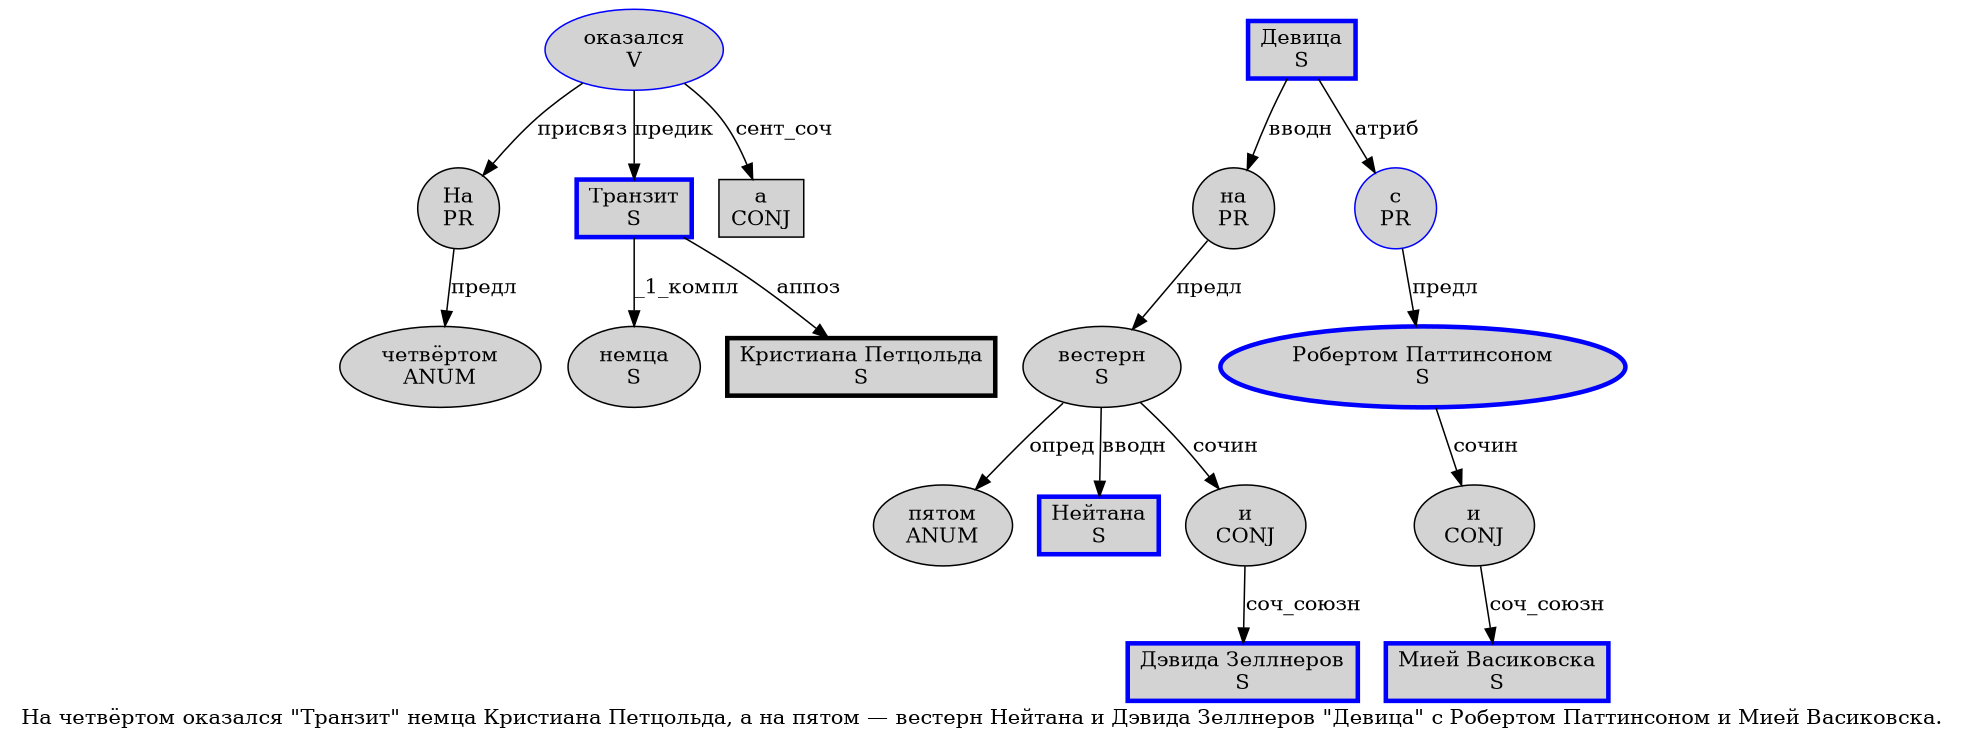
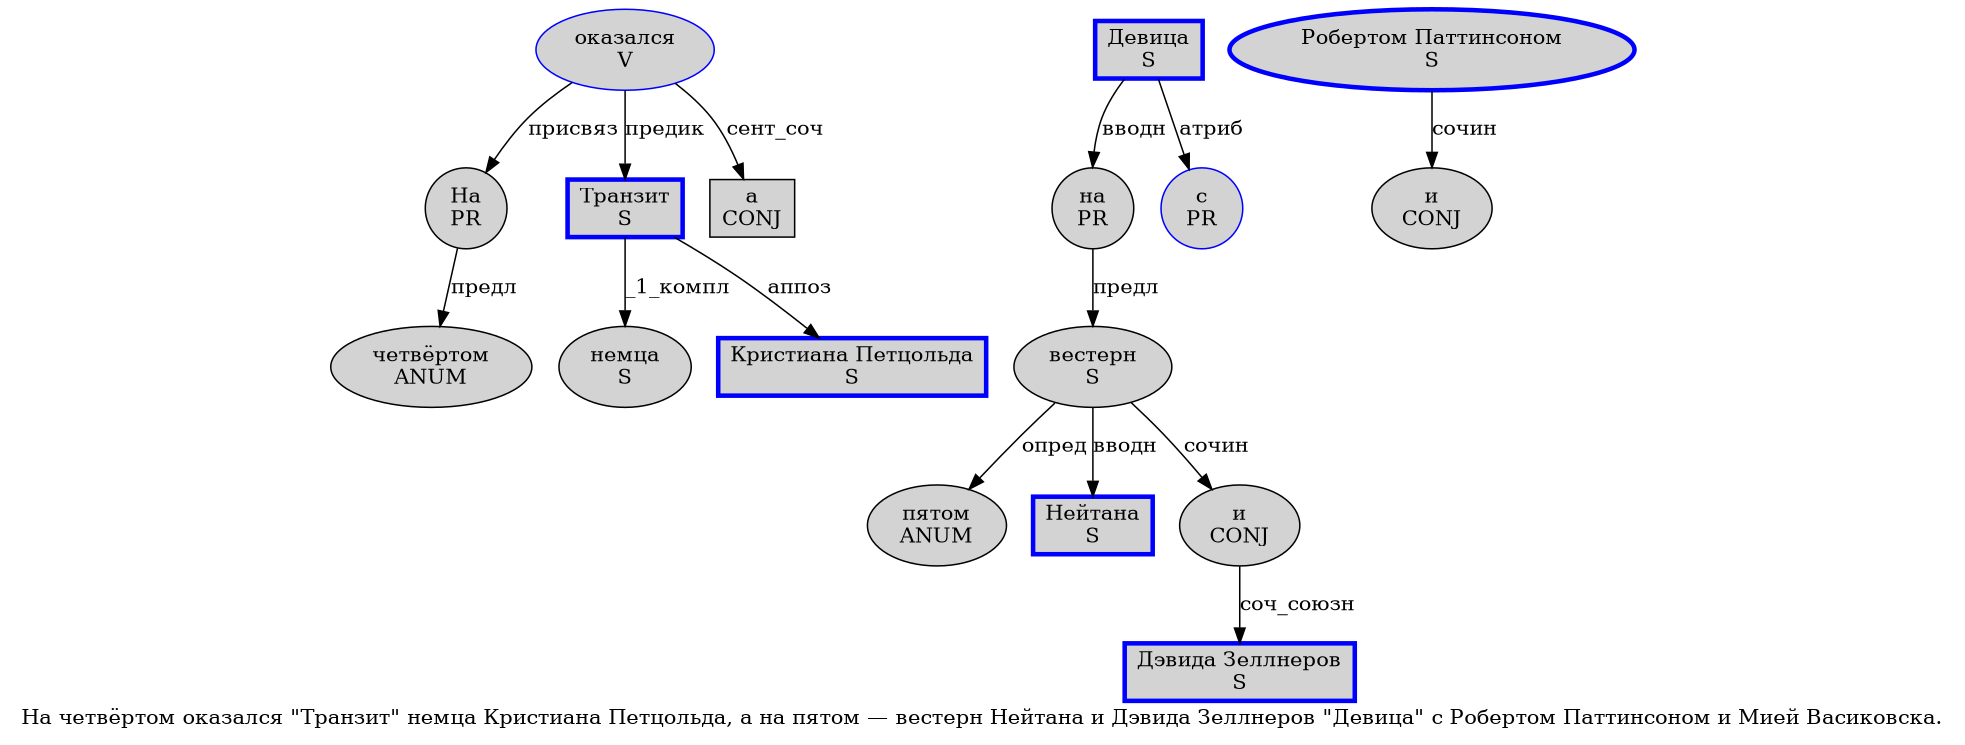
(1408, 280) -> none
(861, 367) -> (852, 367)
(1497, 672) -> none
